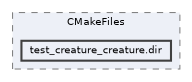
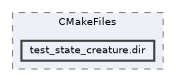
(96, 51) -> (88, 51)
